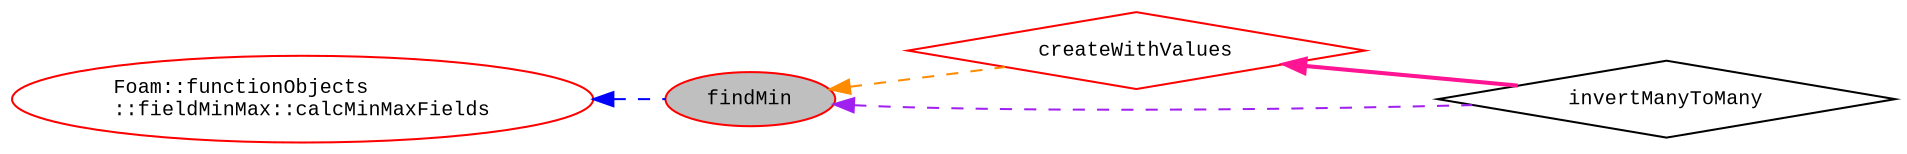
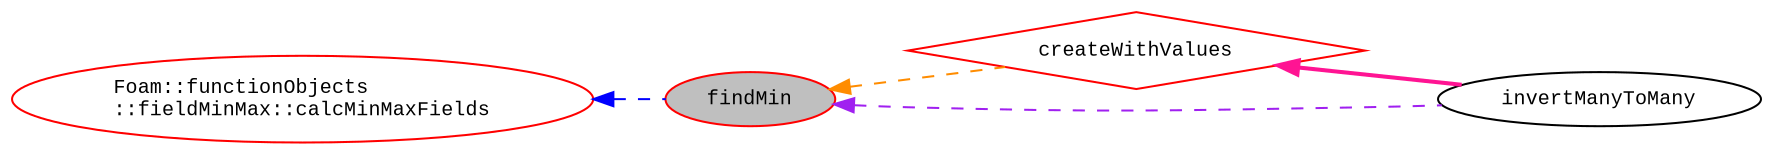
(1666, 99) -> (1600, 99)
